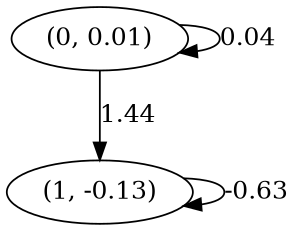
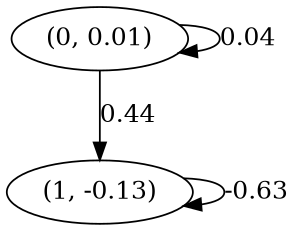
(128, 115) -> (128, 115)
